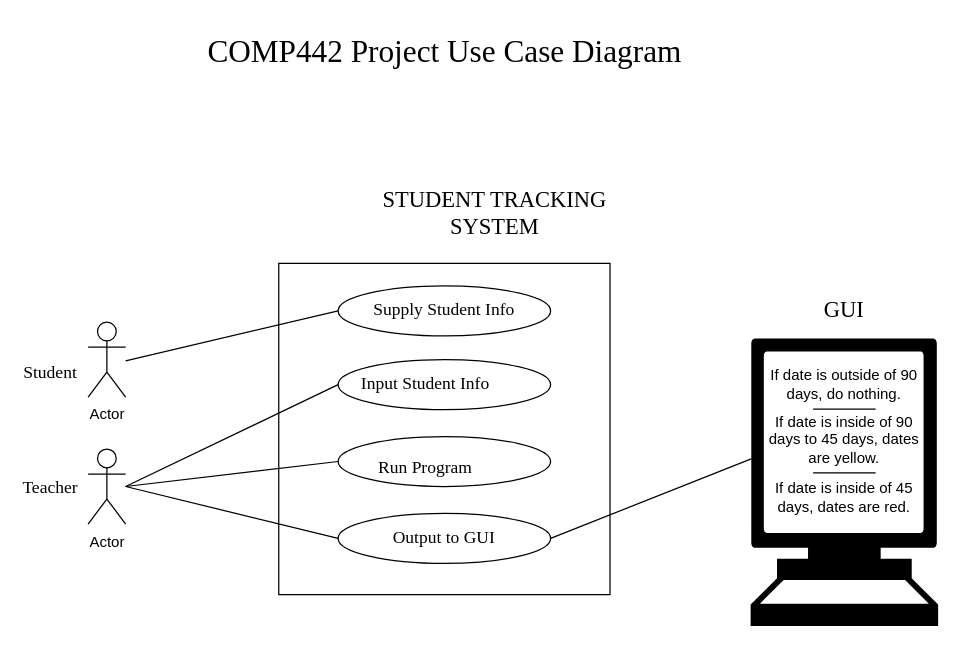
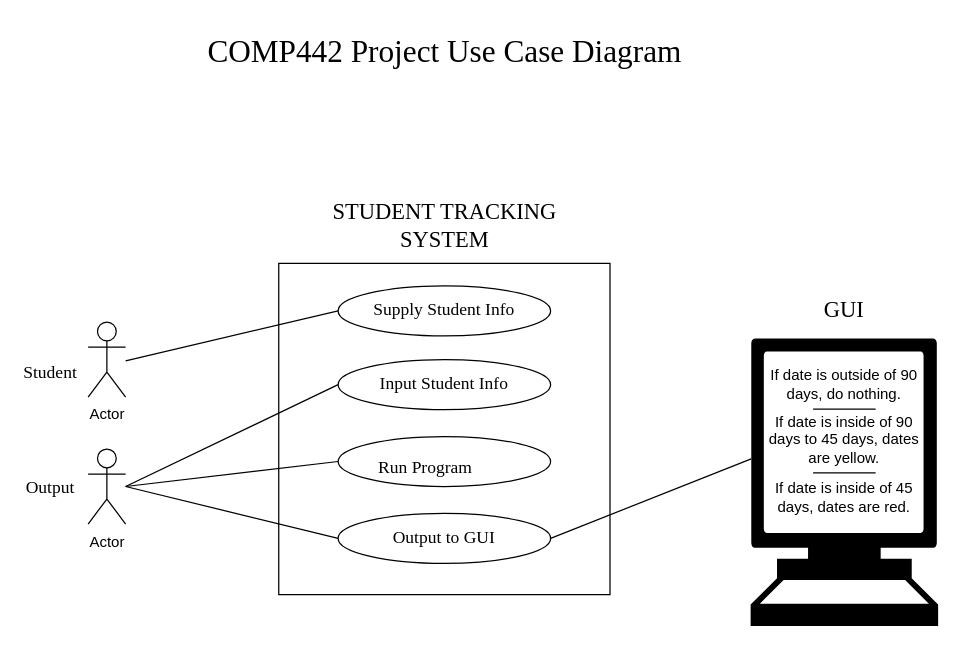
(494, 213) -> (444, 226)
(426, 384) -> (444, 384)
(51, 487) -> (51, 487)
